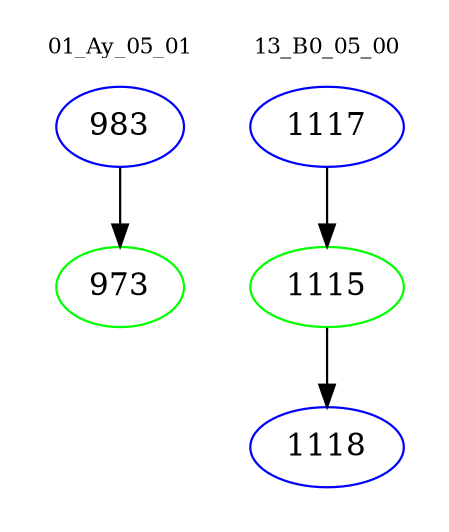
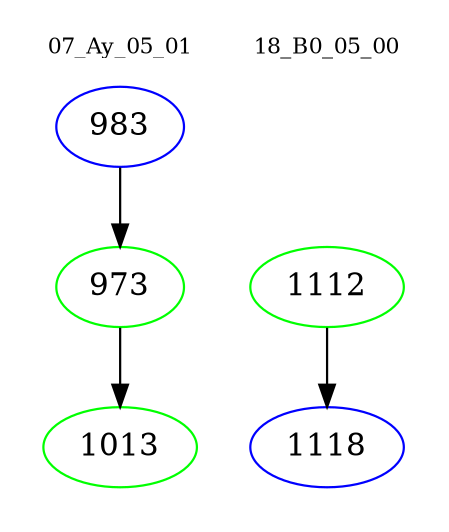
(120, 48) -> (120, 48)
(327, 48) -> (327, 48)
(327, 127) -> none
(327, 287) -> (327, 287)
none -> (120, 447)
